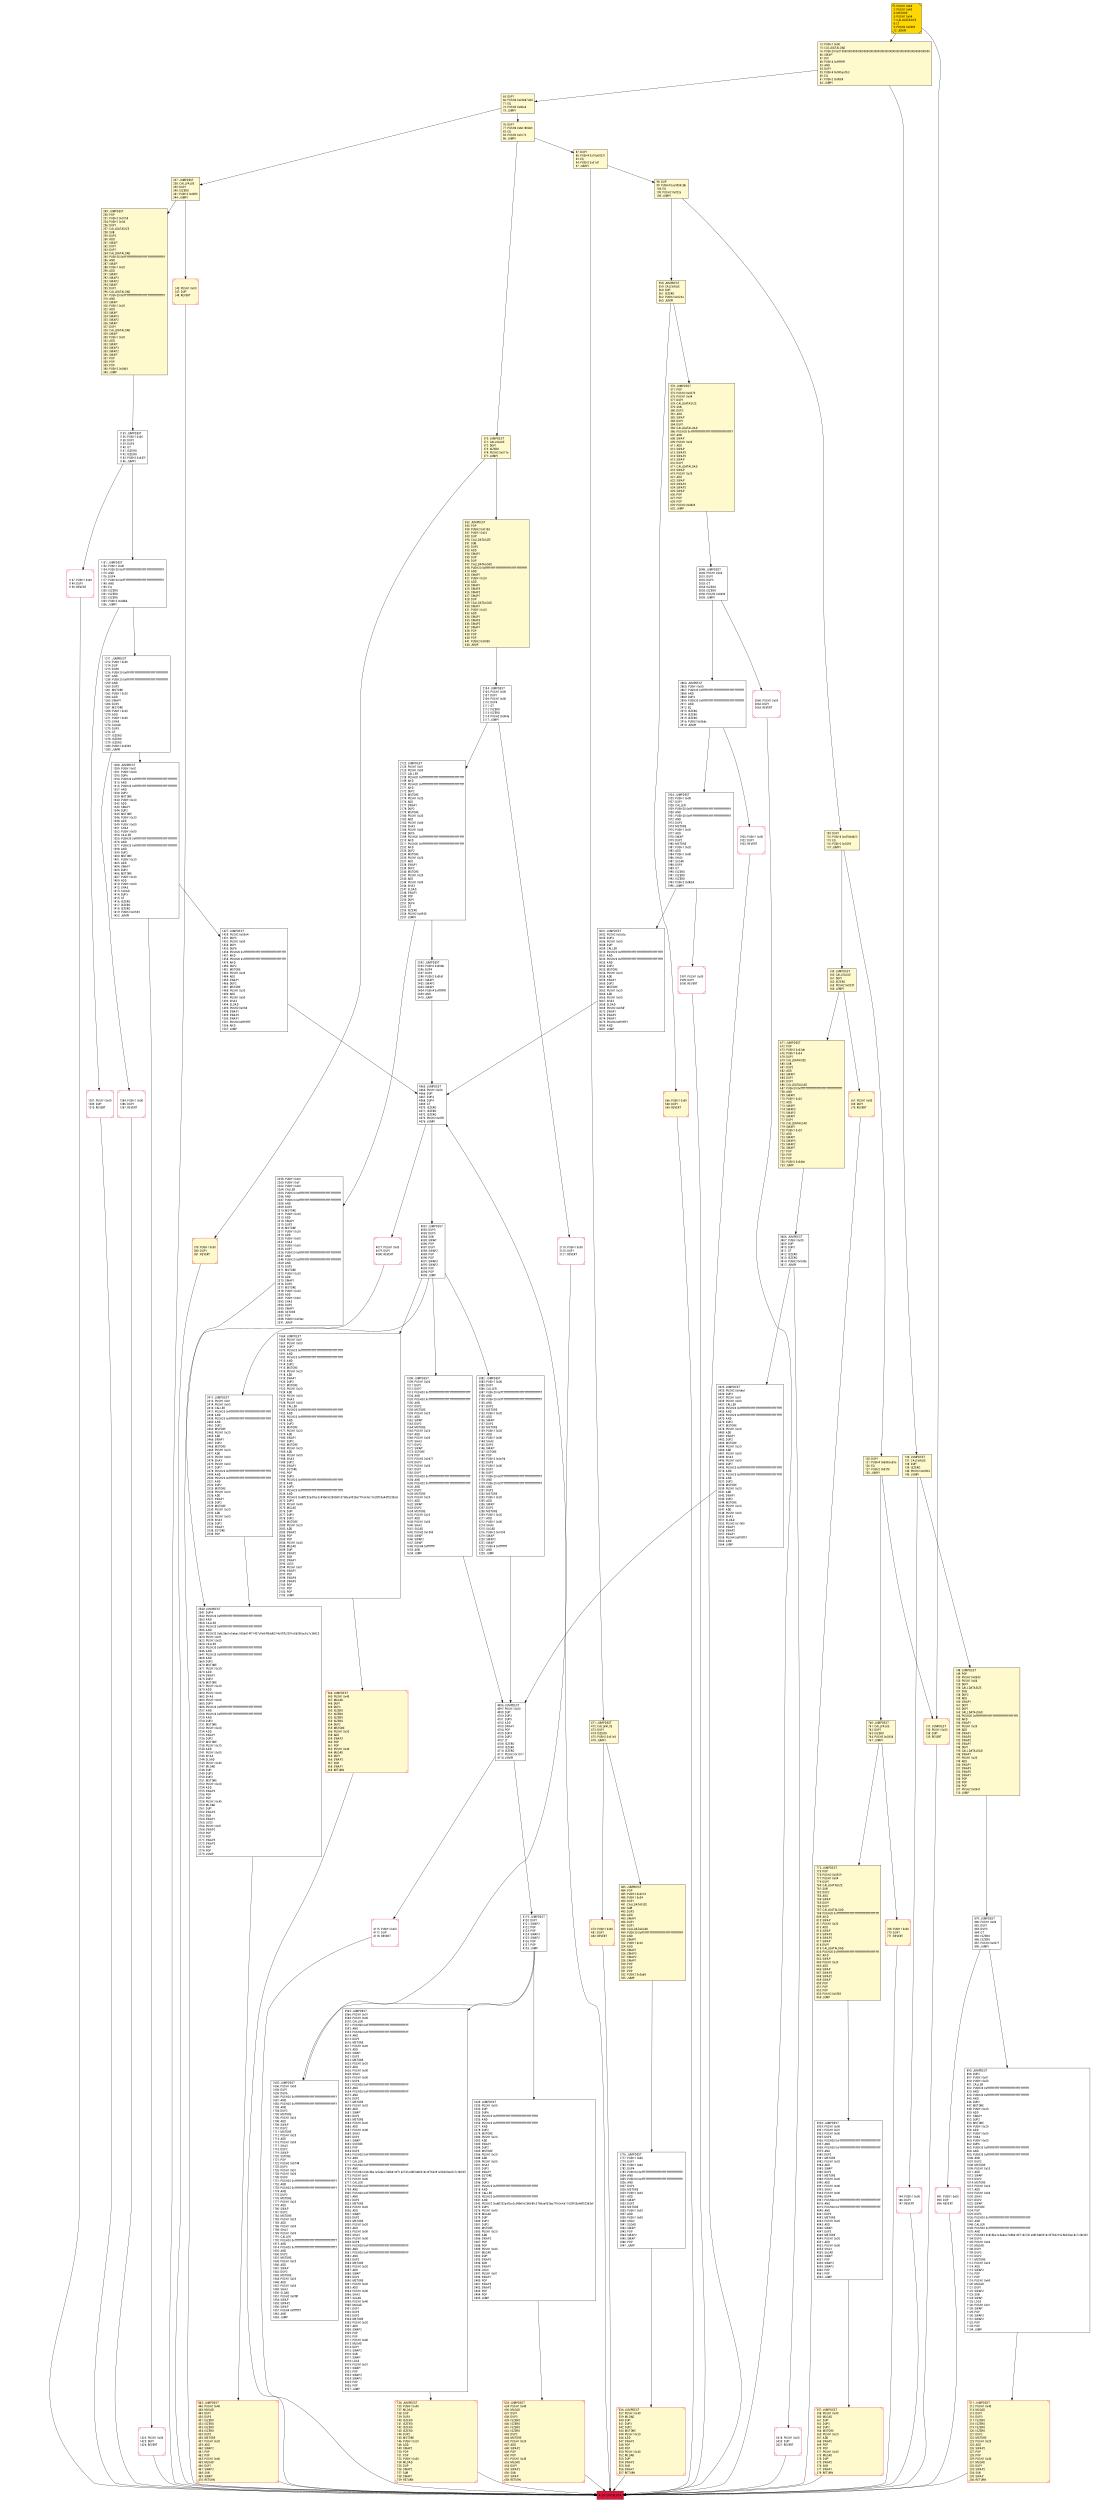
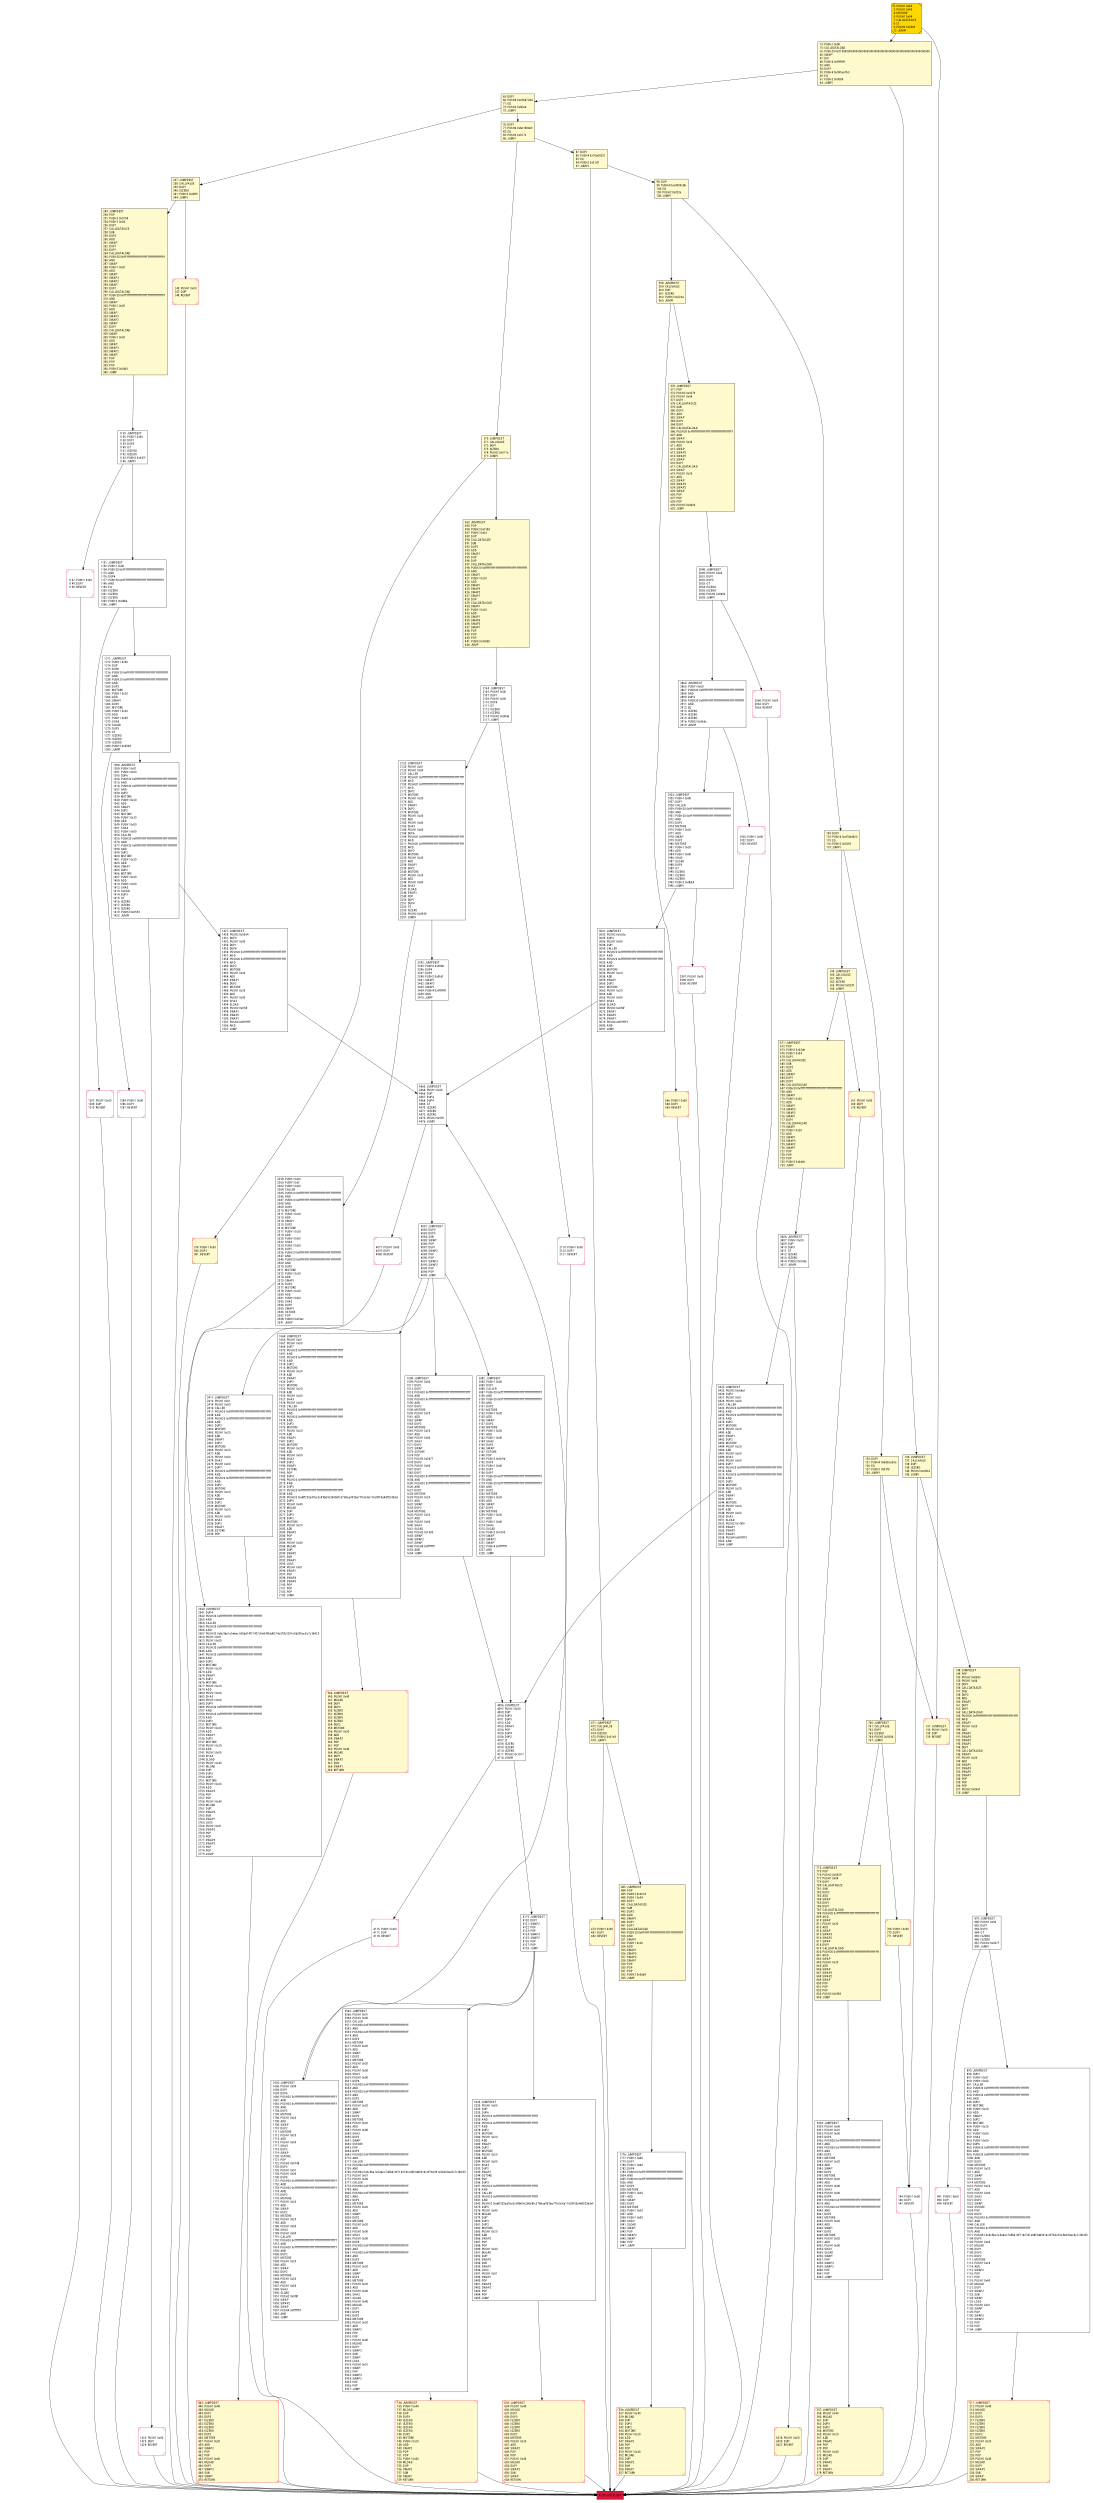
(892, 2344) -> (903, 2065)
(788, 2441) -> (788, 2441)
